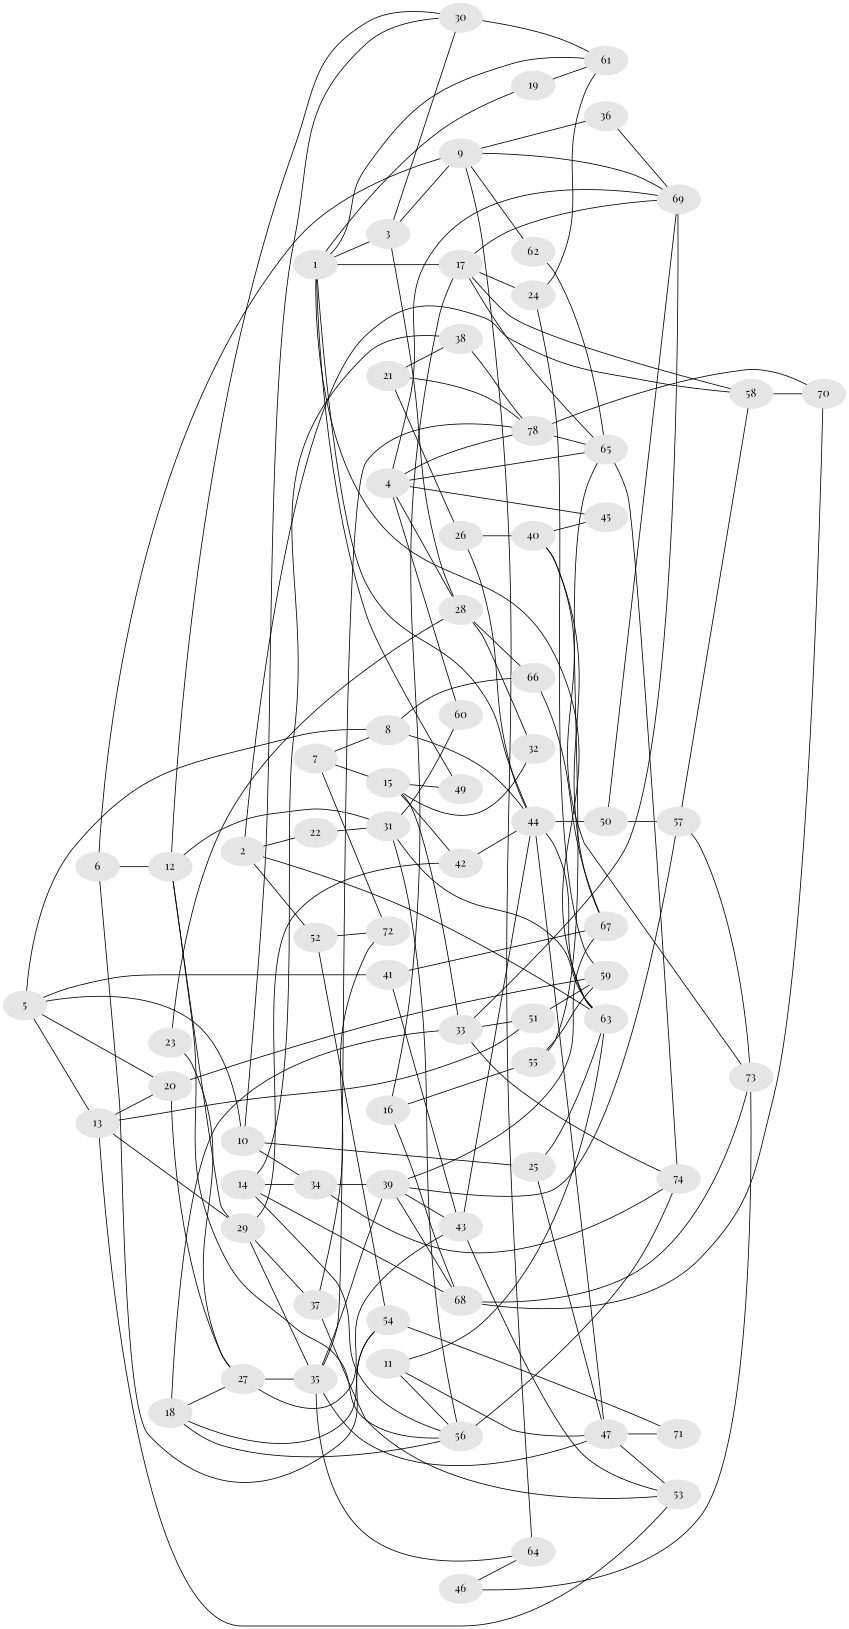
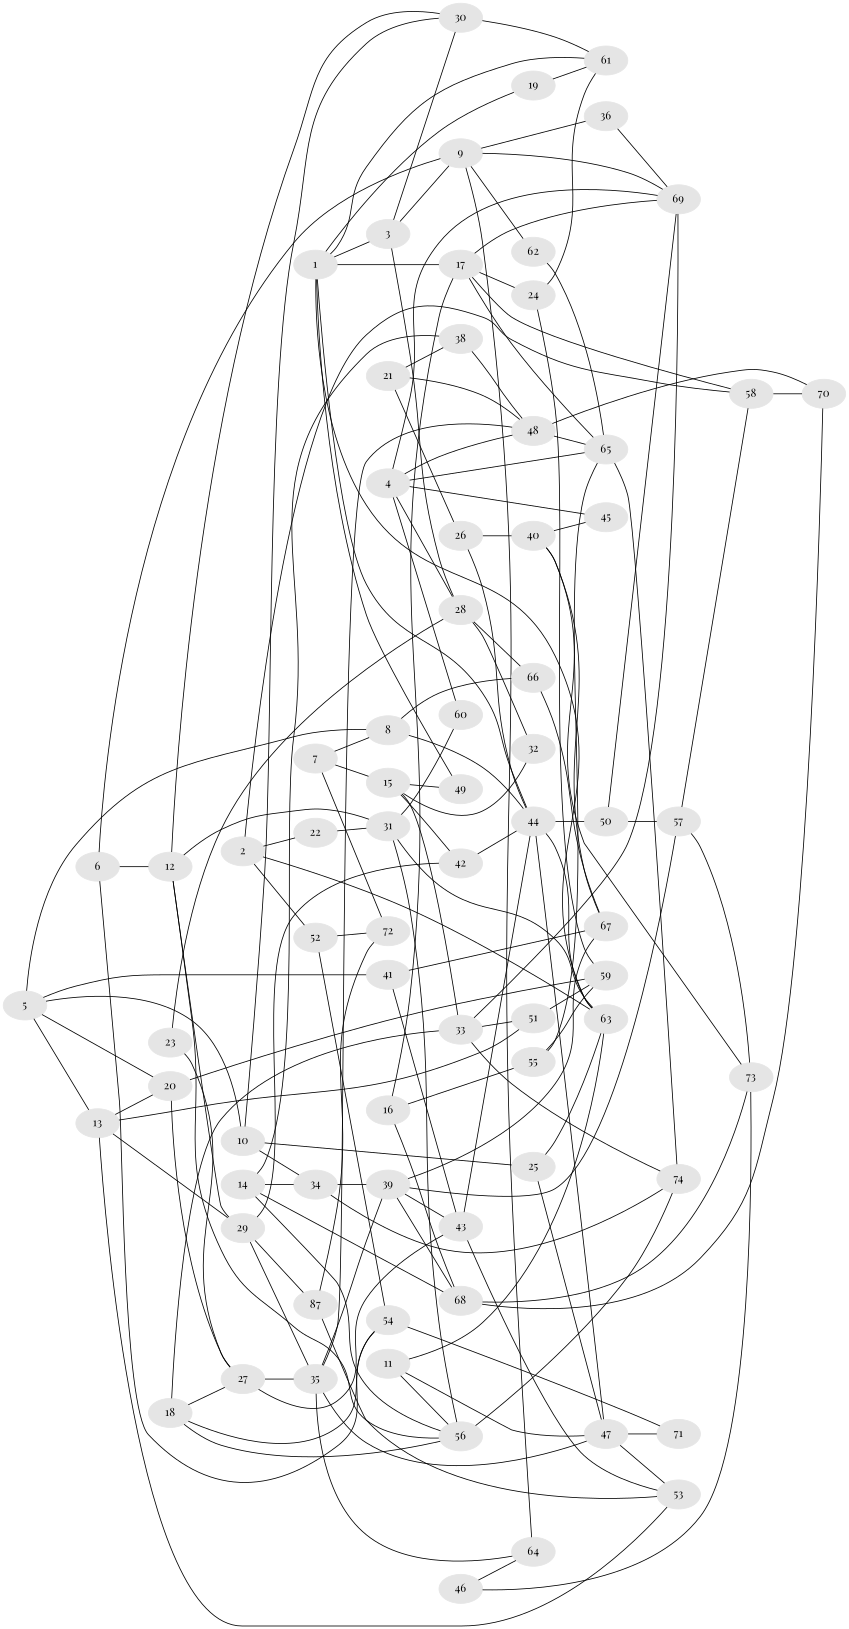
(533, 431) -> (533, 431)
(316, 1305) -> (316, 1305)
